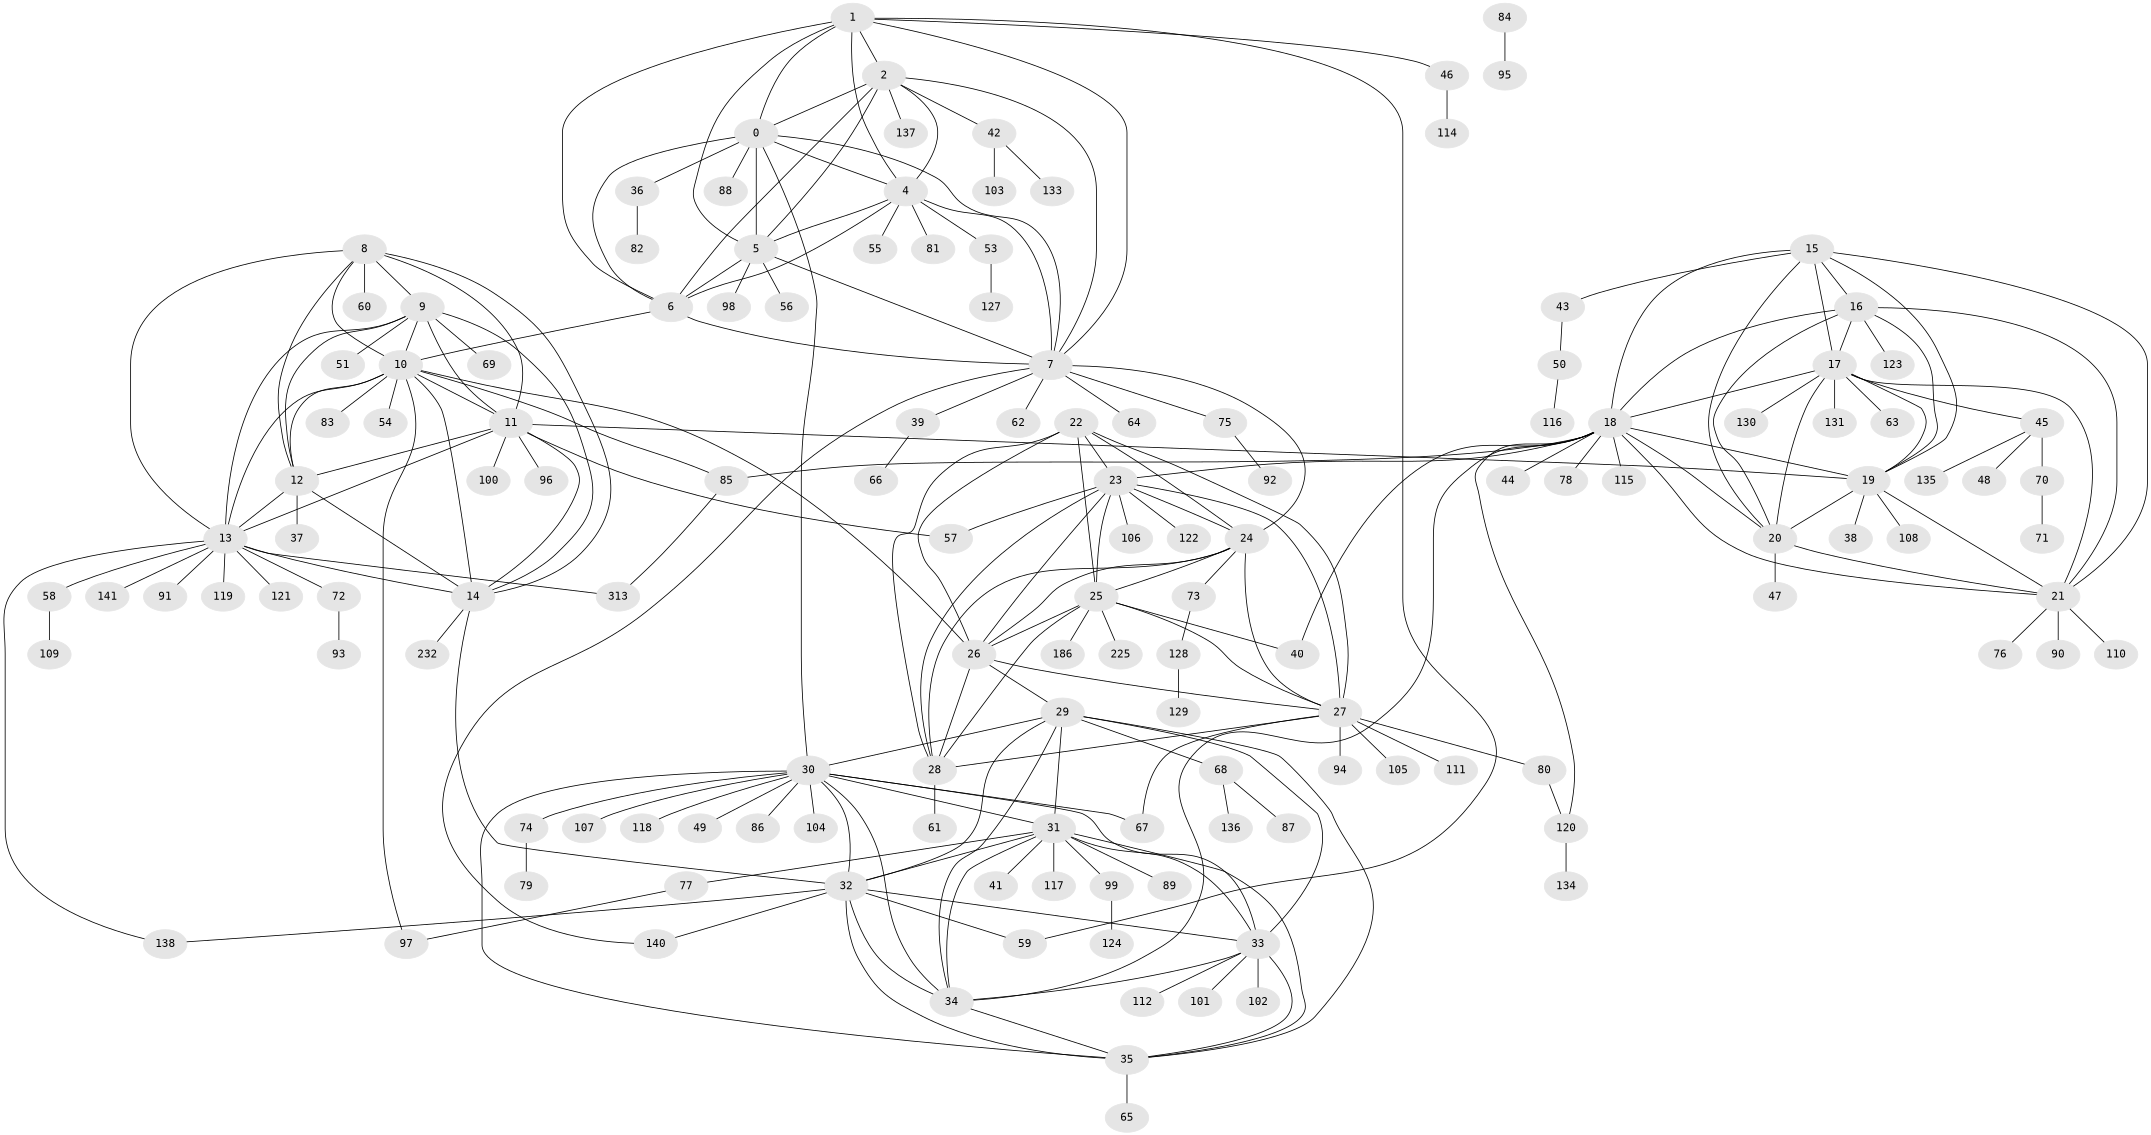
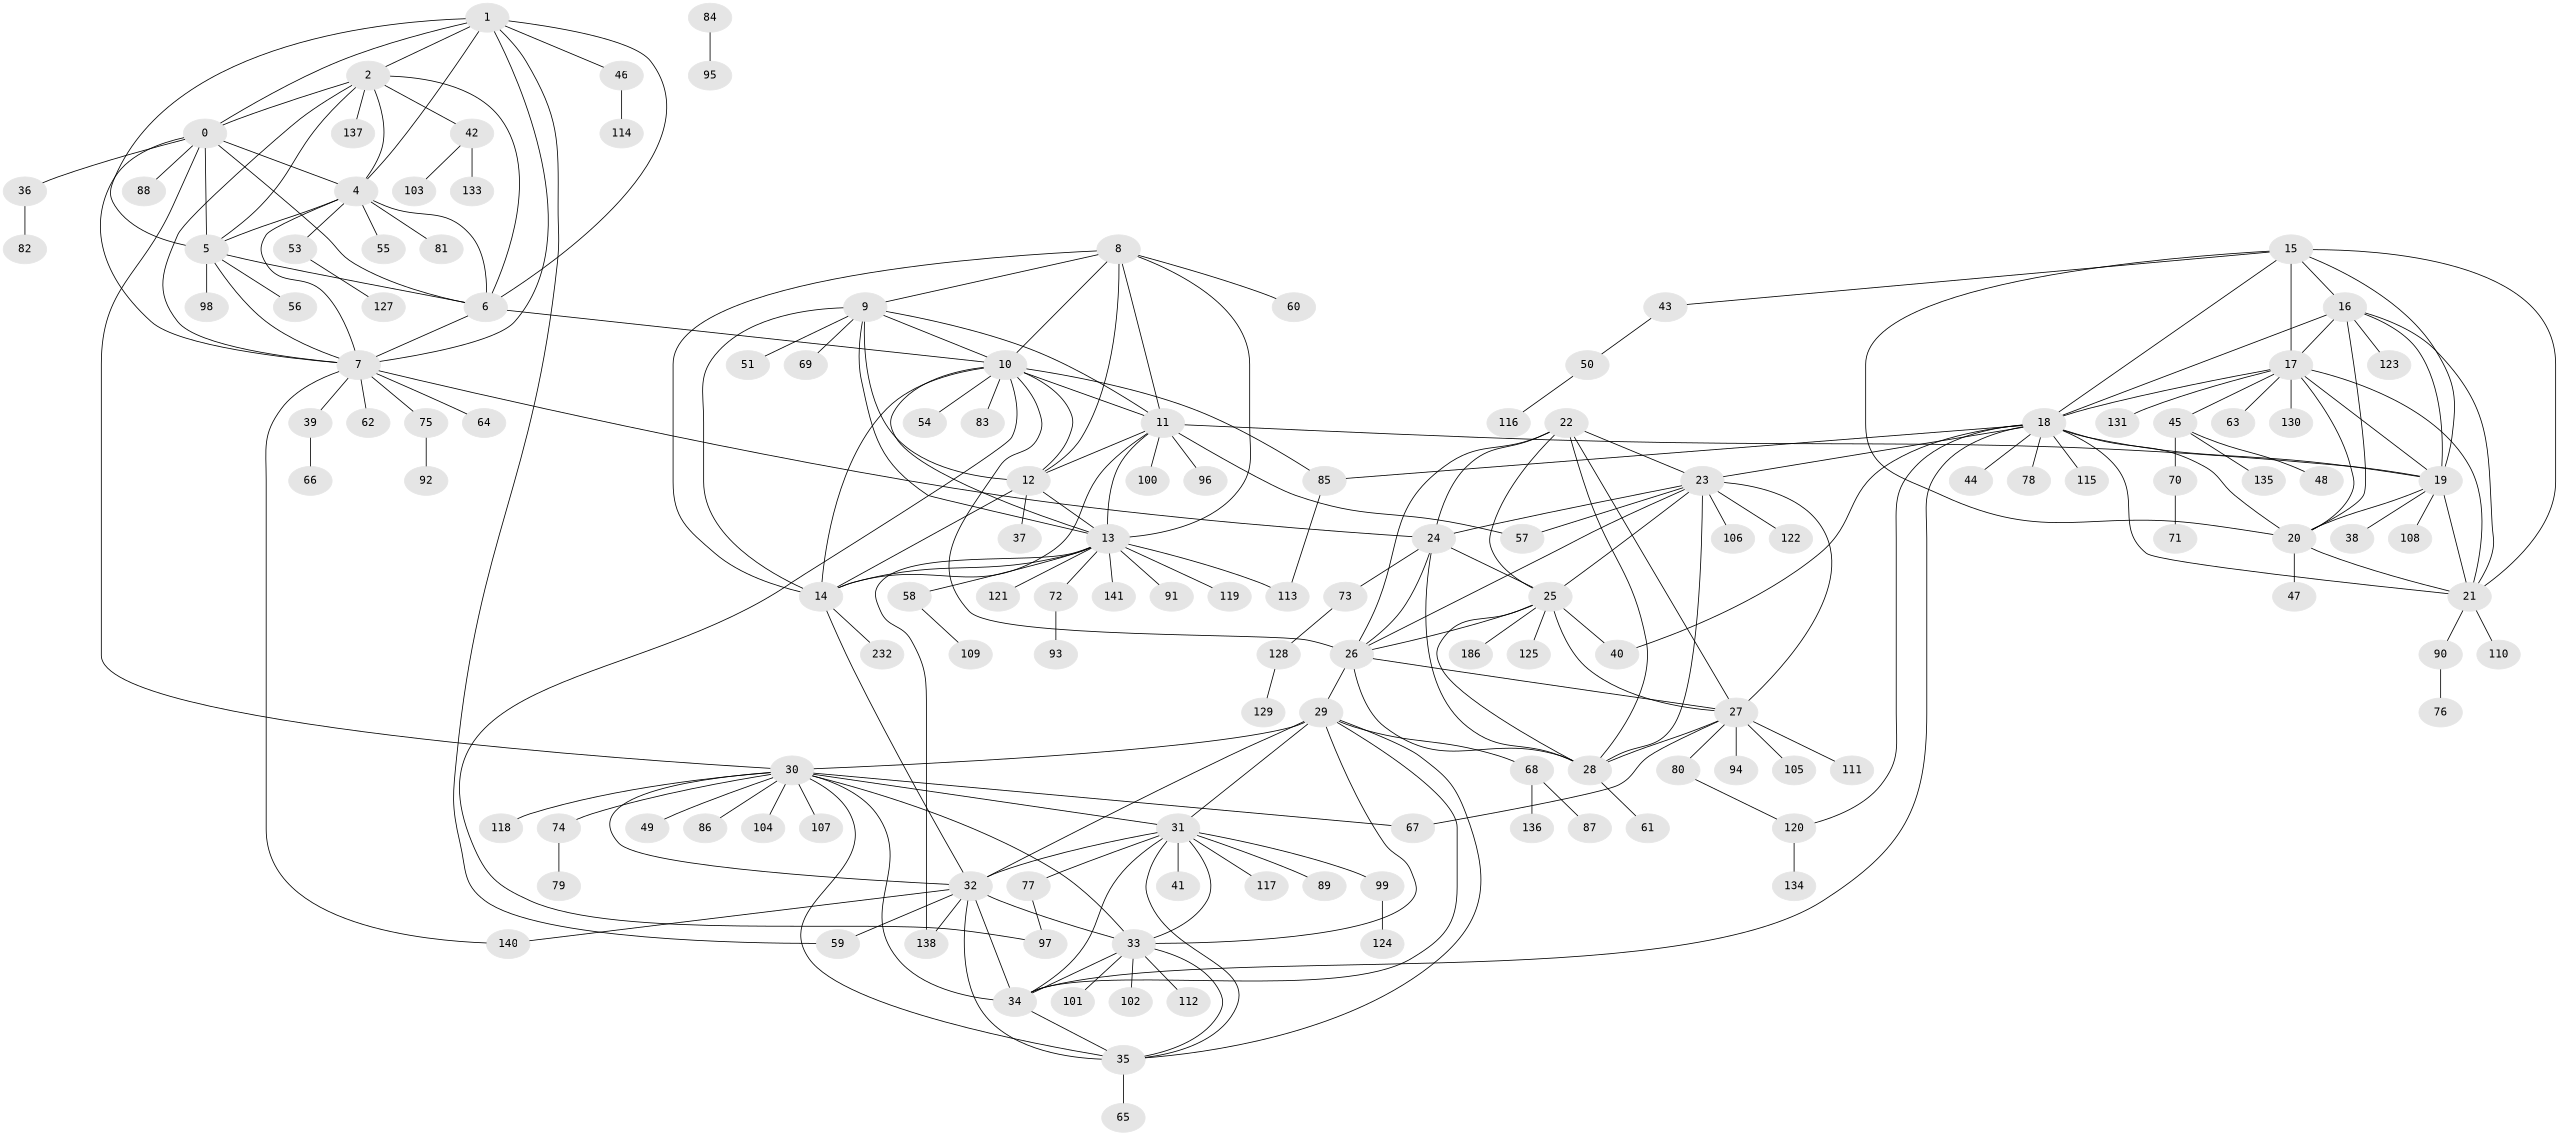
(618, 597) -> (1287, 597)
(2029, 626) -> (2441, 684)
(1258, 649) -> none
(1121, 655) -> (1529, 655)
